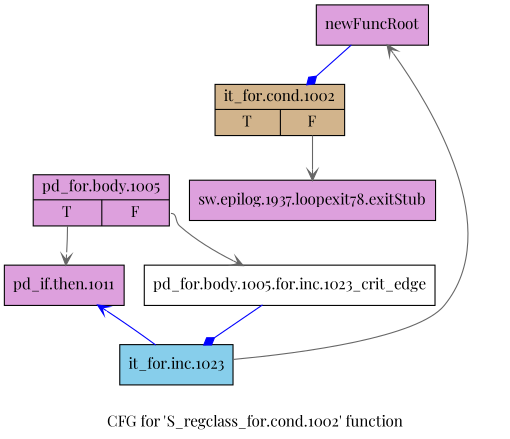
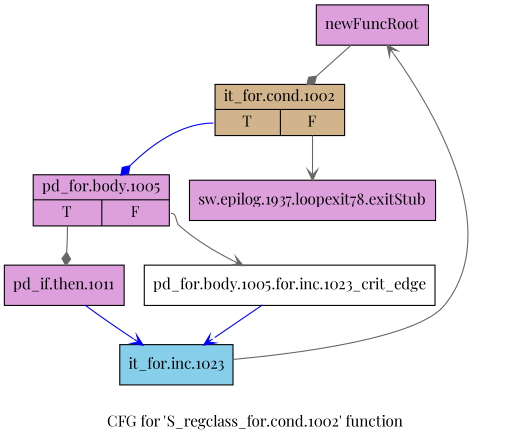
(334, 60) -> (334, 60)
none -> (168, 136)
(67, 239) -> (67, 239)
(239, 321) -> (239, 321)
(132, 328) -> (109, 322)
